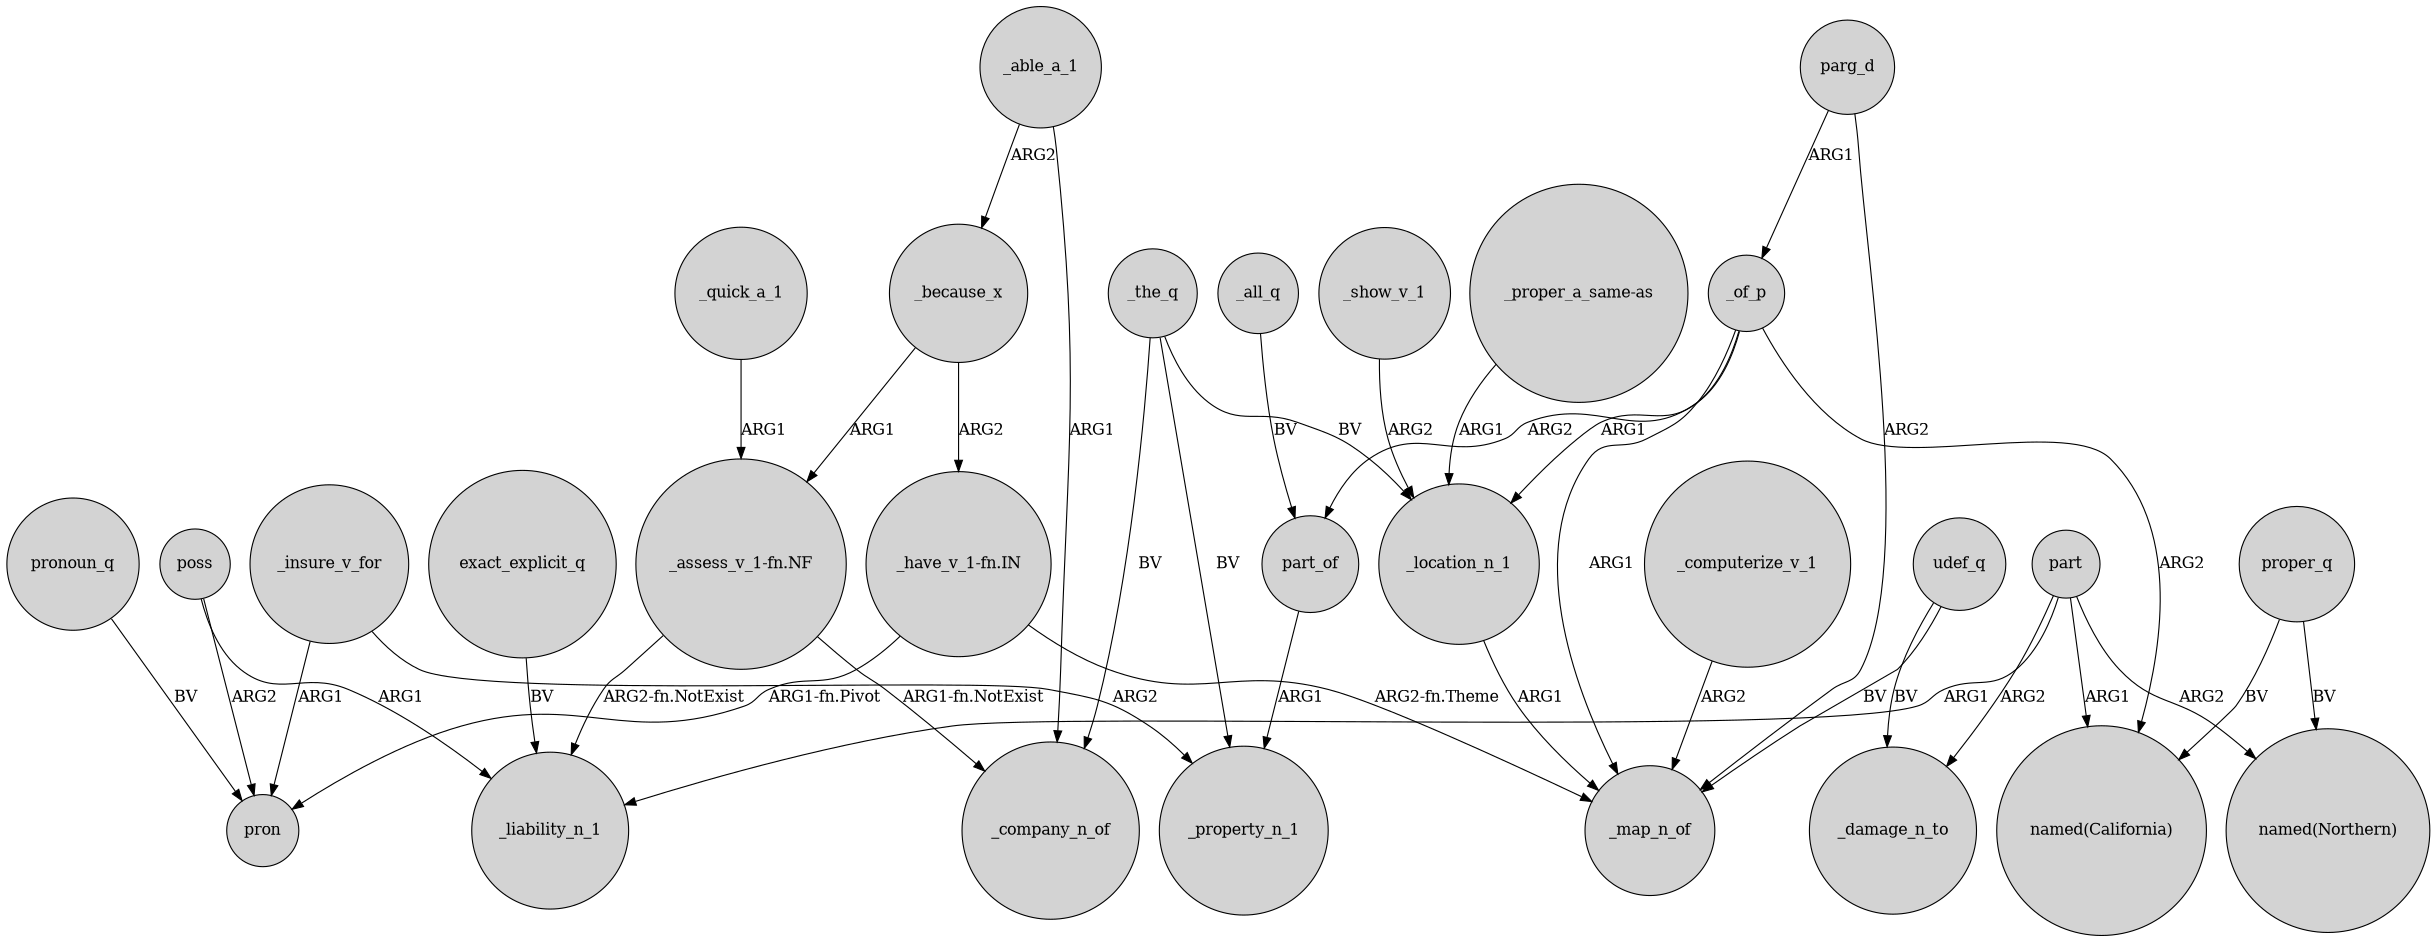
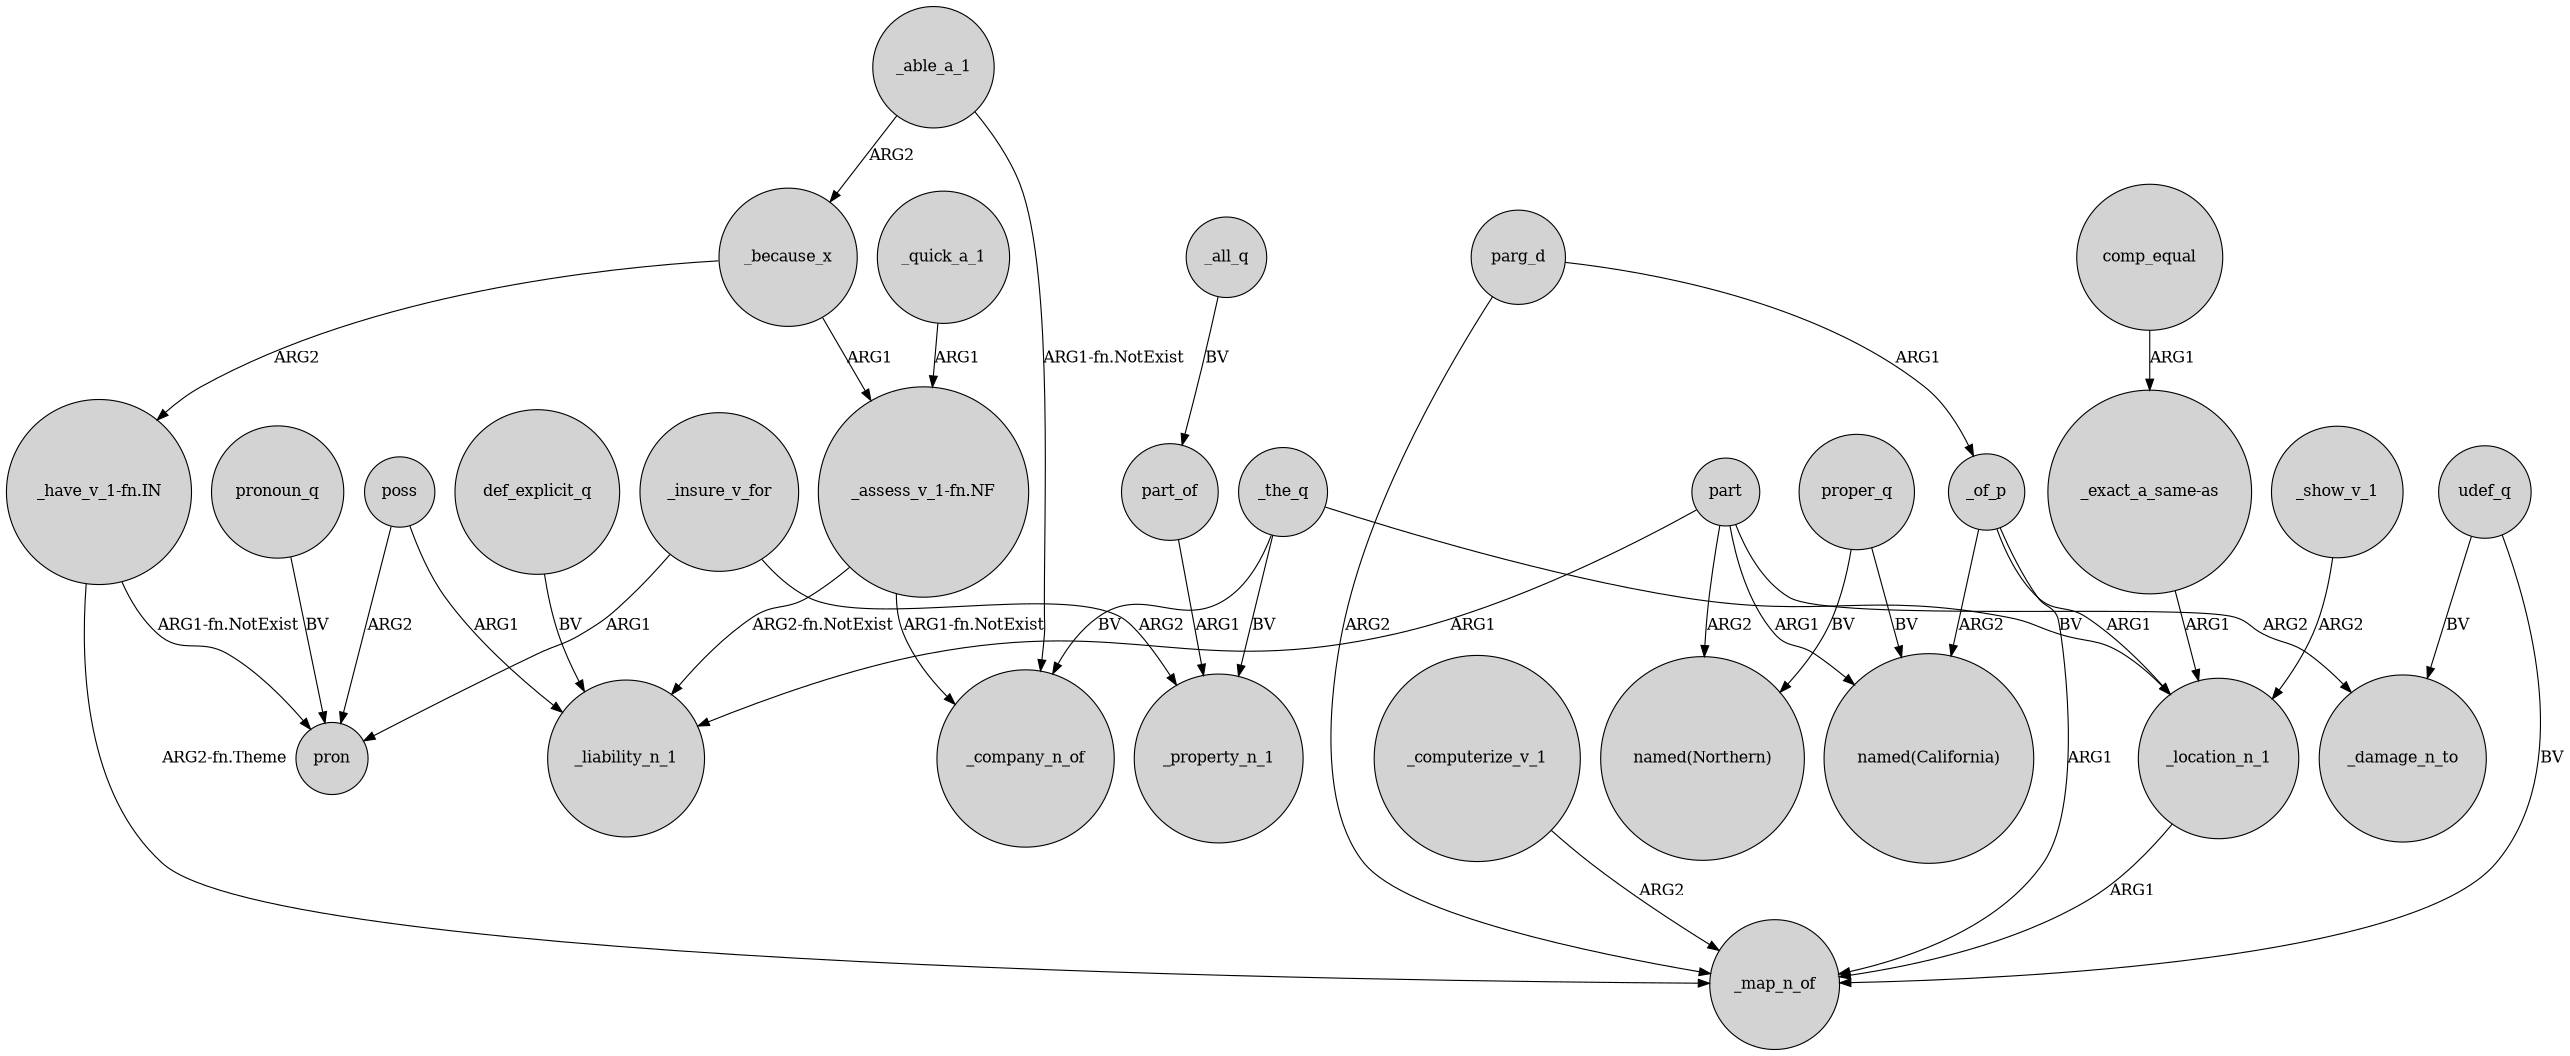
none -> (2150, 257)
(1579, 293) -> (2150, 492)
(1541, 419) -> none
(1092, 431) -> (1114, 358)
(522, 564) -> (537, 492)
(825, 698) -> (228, 626)
